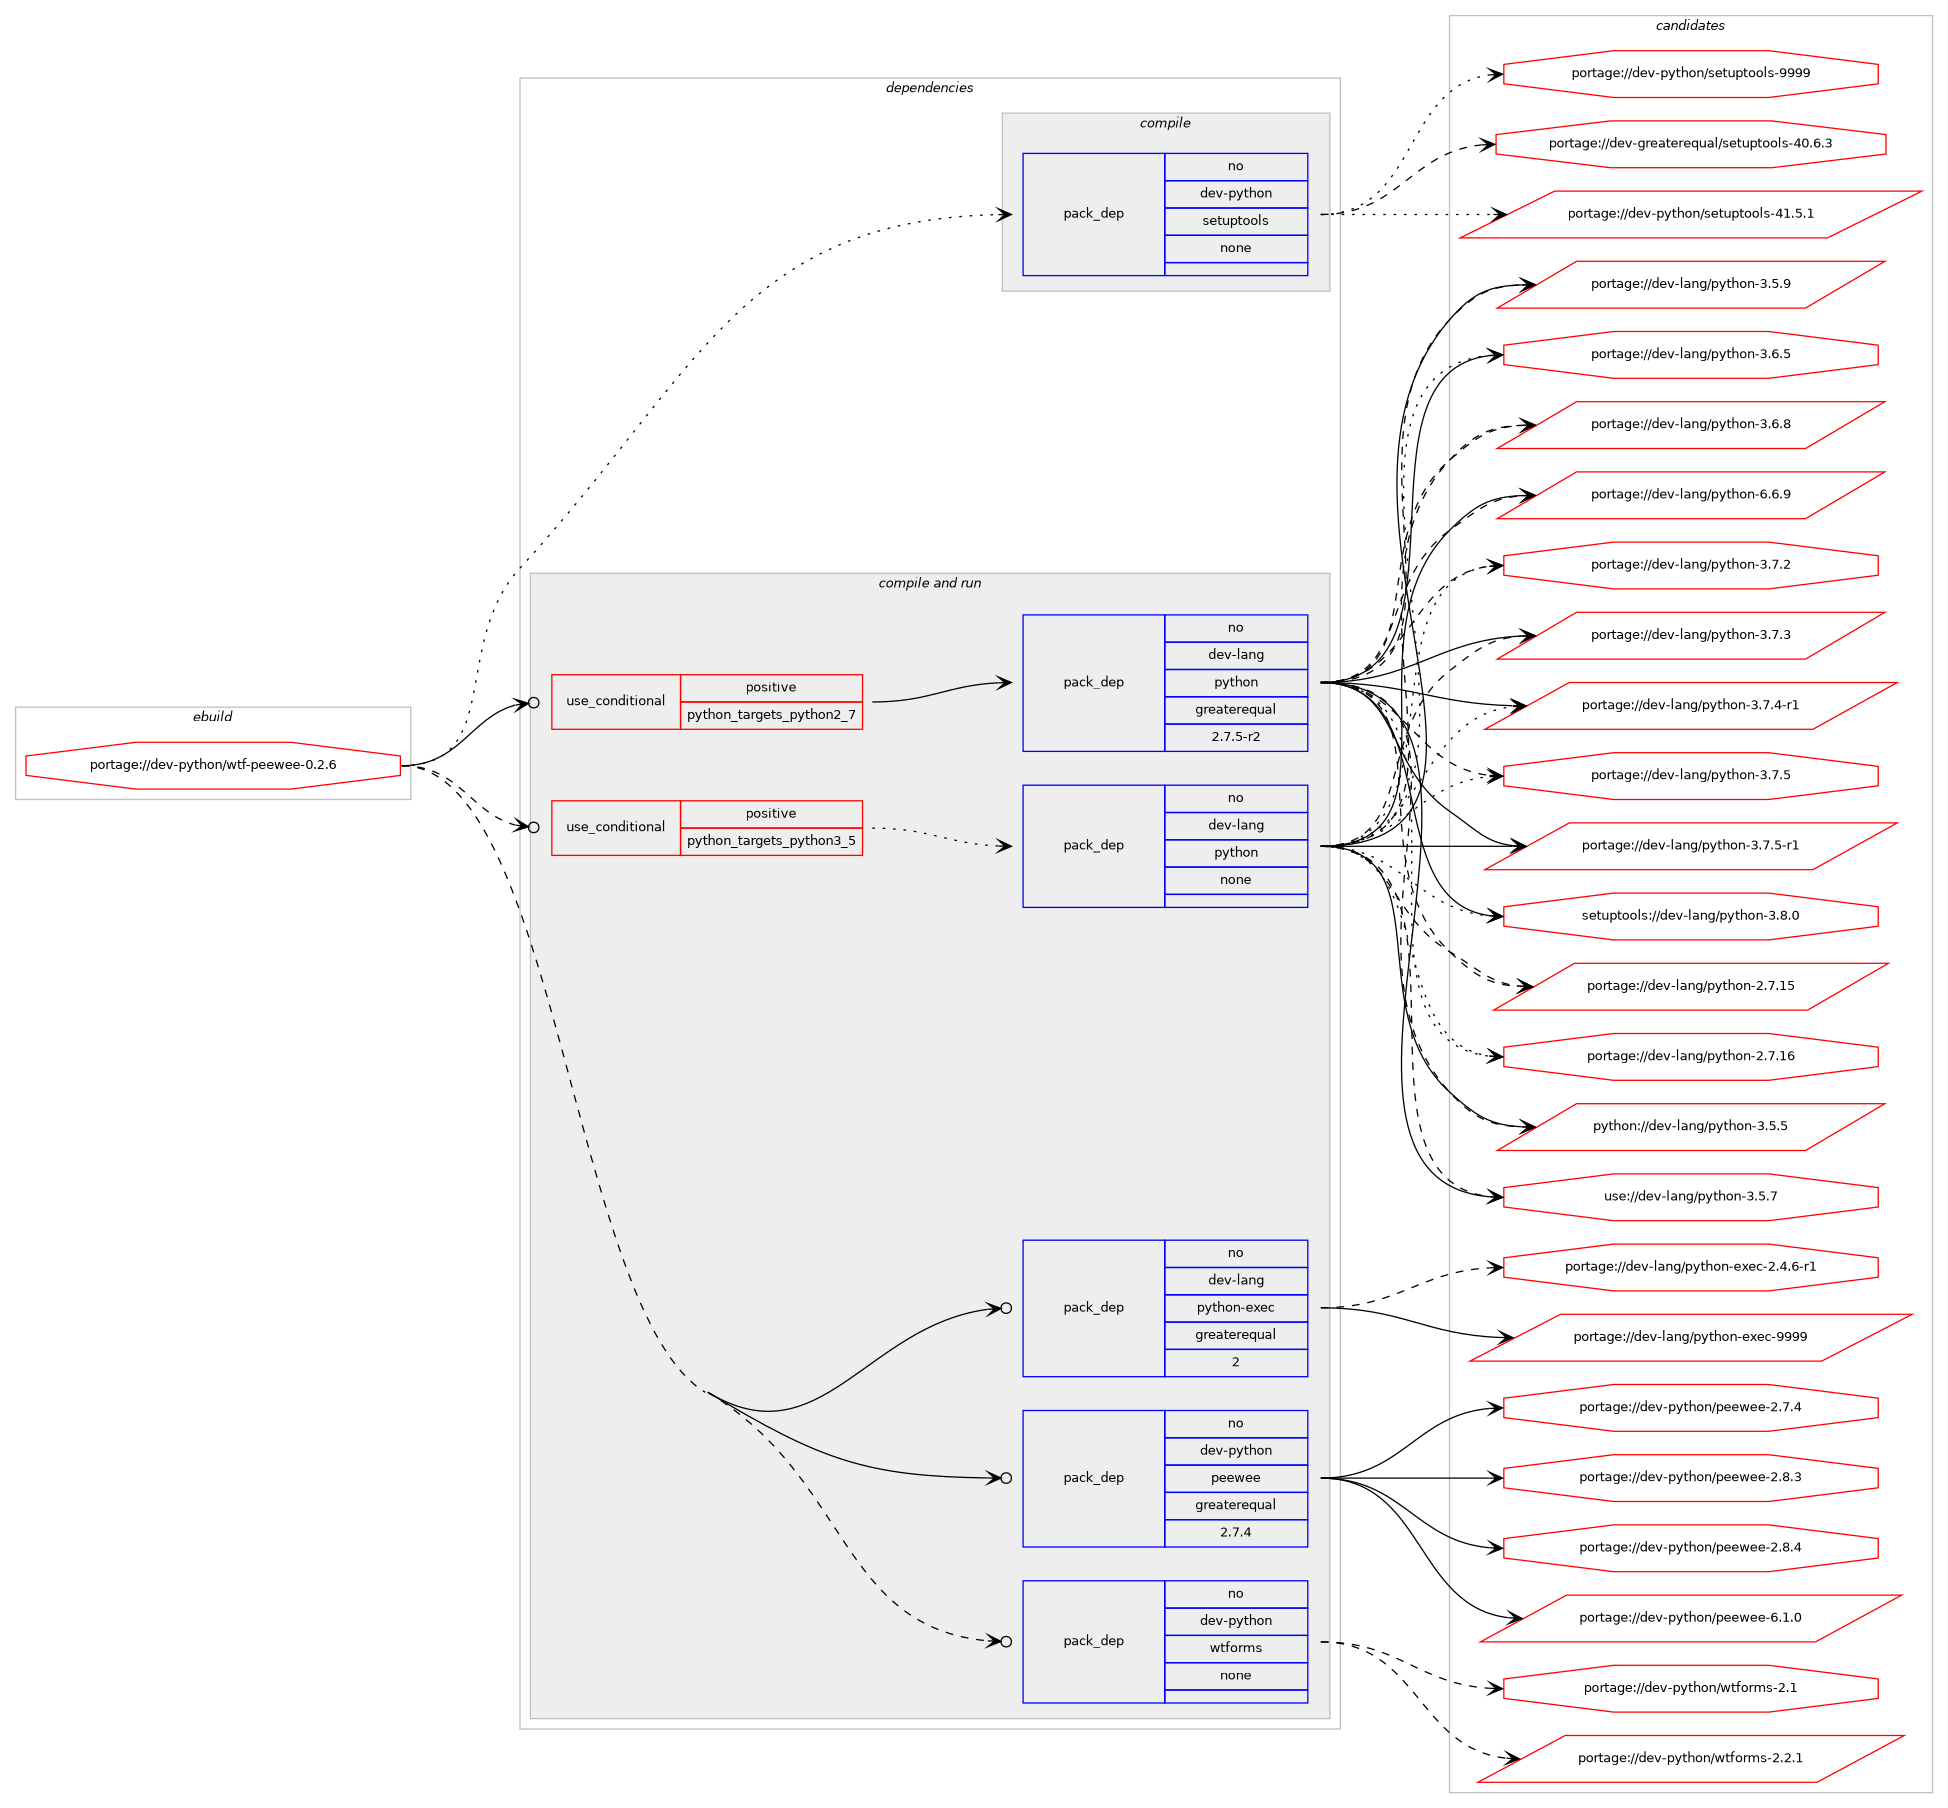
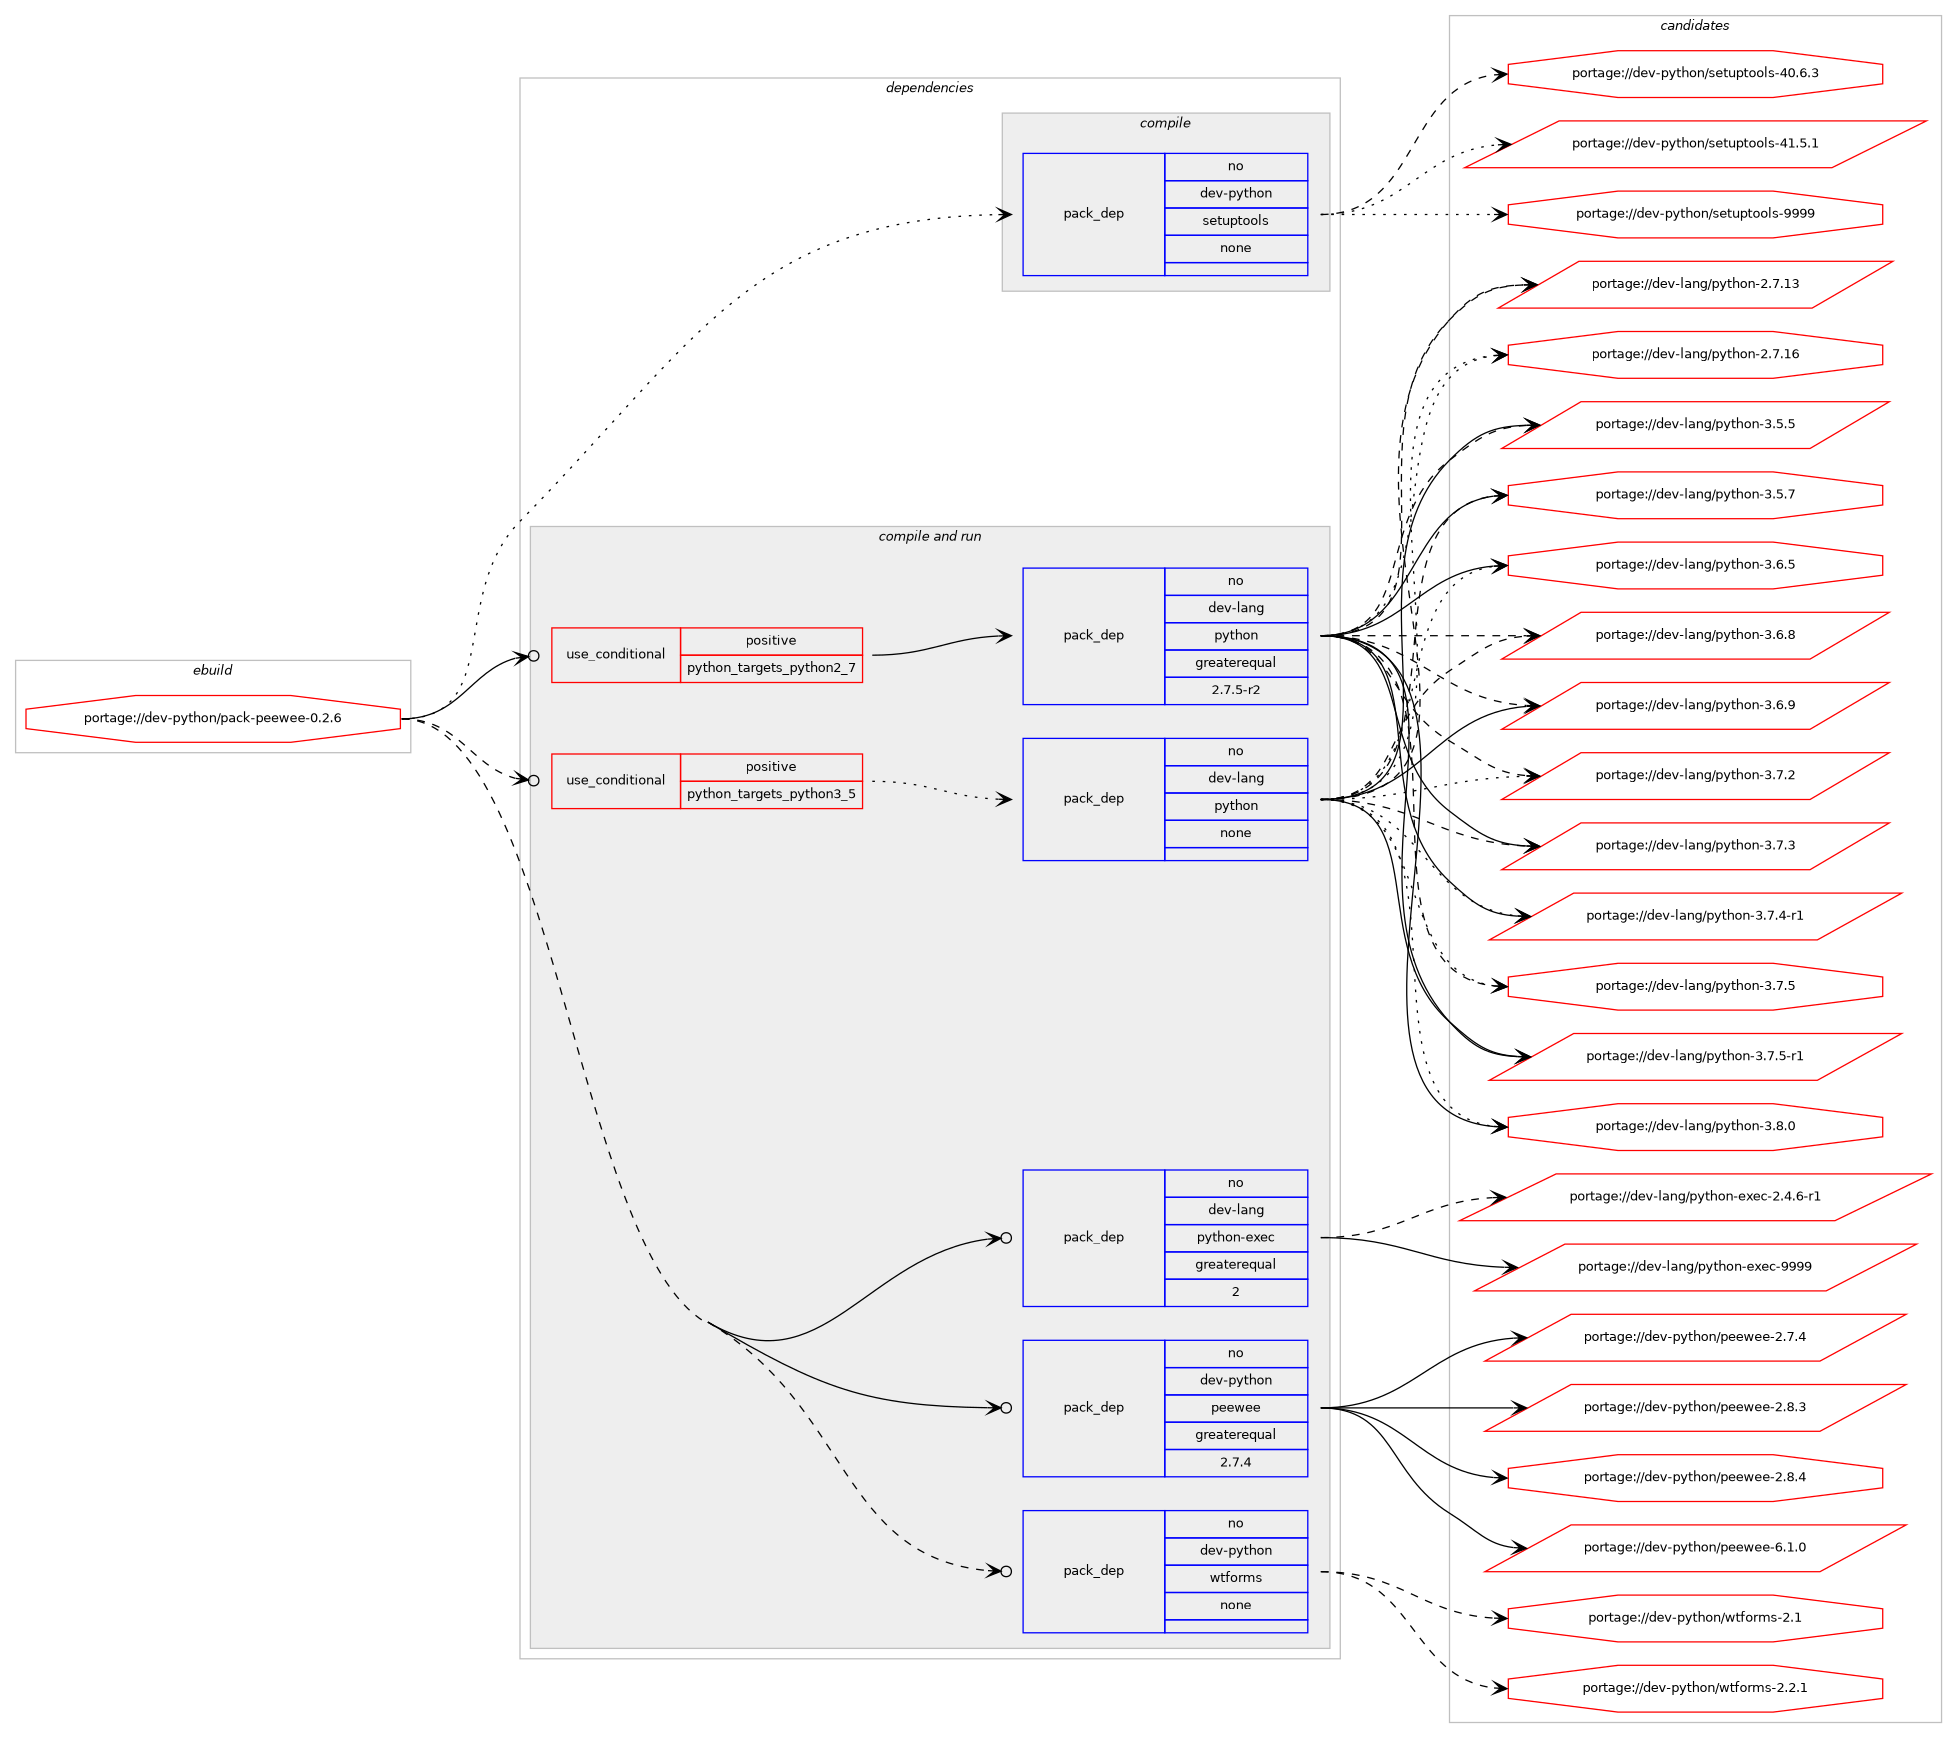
(1691, 144) -> (1695, 74)
(1691, 285) -> none
(1691, 495) -> (1695, 706)
(1691, 565) -> (1695, 776)
(213, 766) -> (213, 719)
(1691, 916) -> (1695, 1127)
(1691, 987) -> (1695, 285)
(1691, 1127) -> (1695, 425)
(1691, 1197) -> (1695, 495)
(1691, 1267) -> (1695, 1197)
(1691, 1408) -> (1695, 1338)
(1691, 1478) -> (1695, 1408)
(1691, 1759) -> (1695, 1689)
